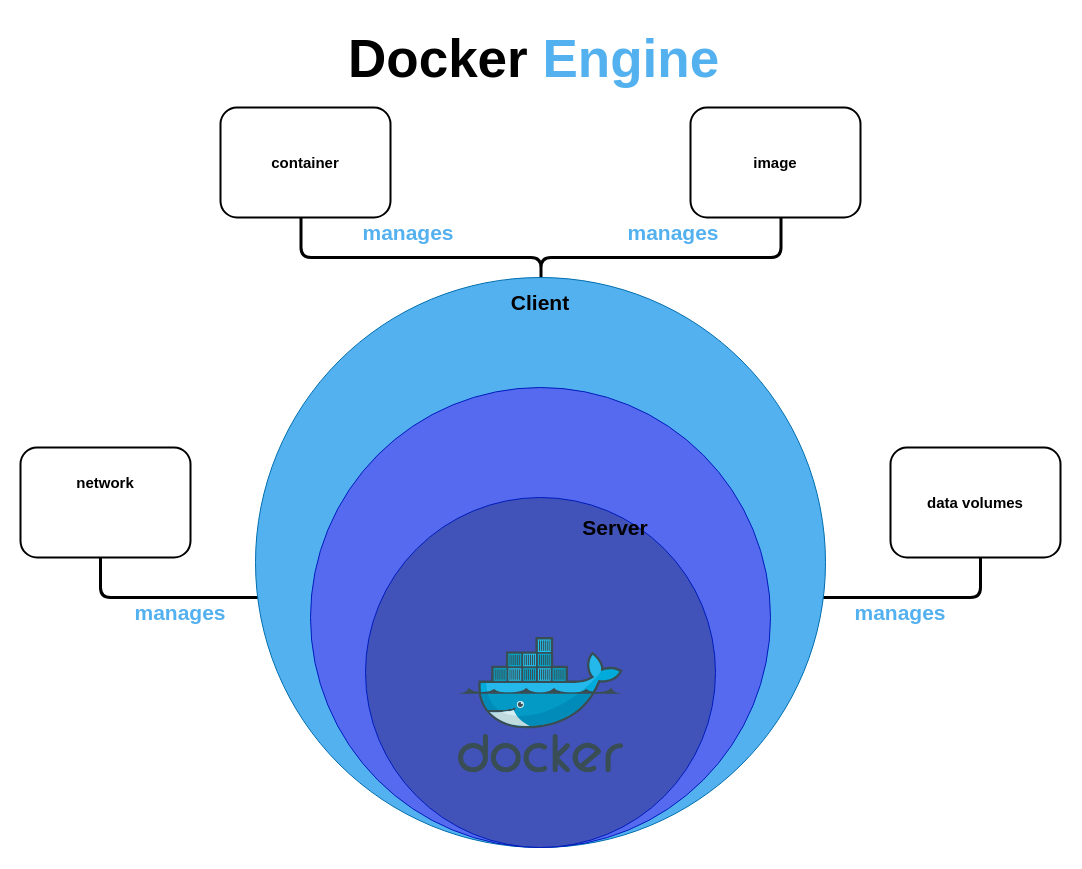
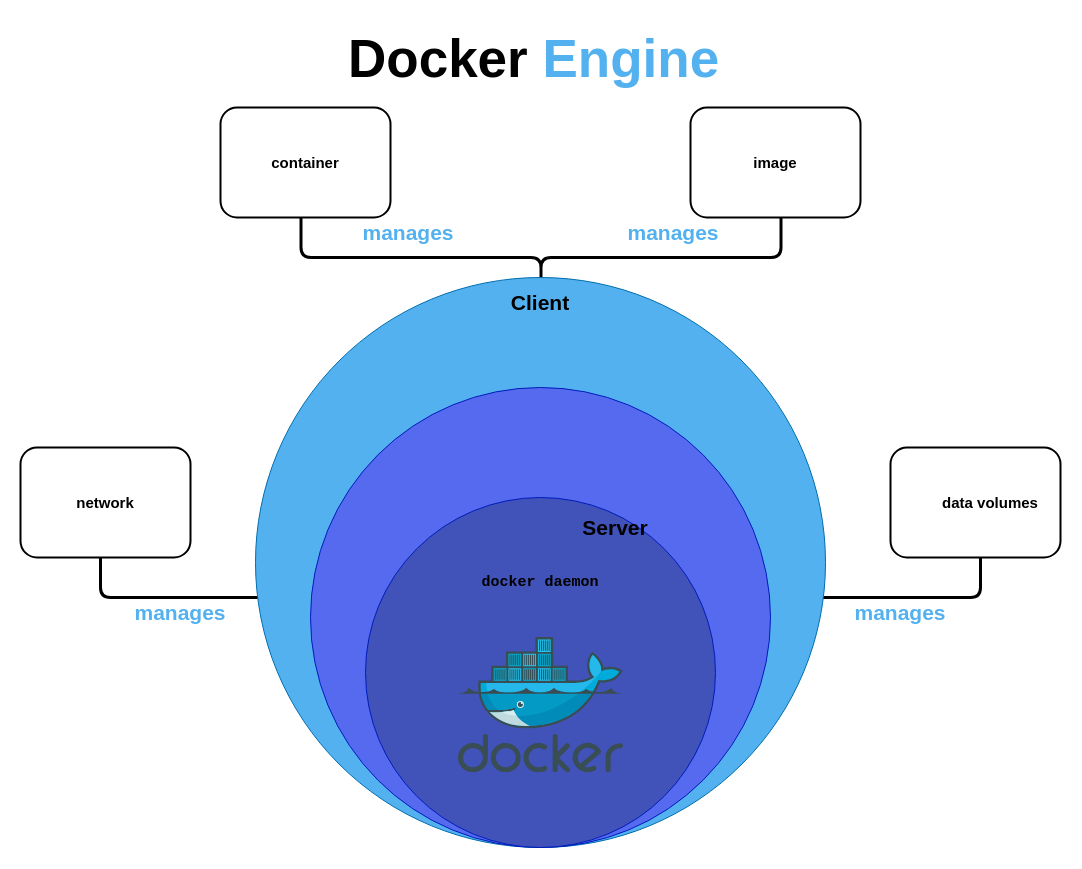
(106, 483) -> (106, 503)
(976, 503) -> (991, 503)
none -> (541, 583)
